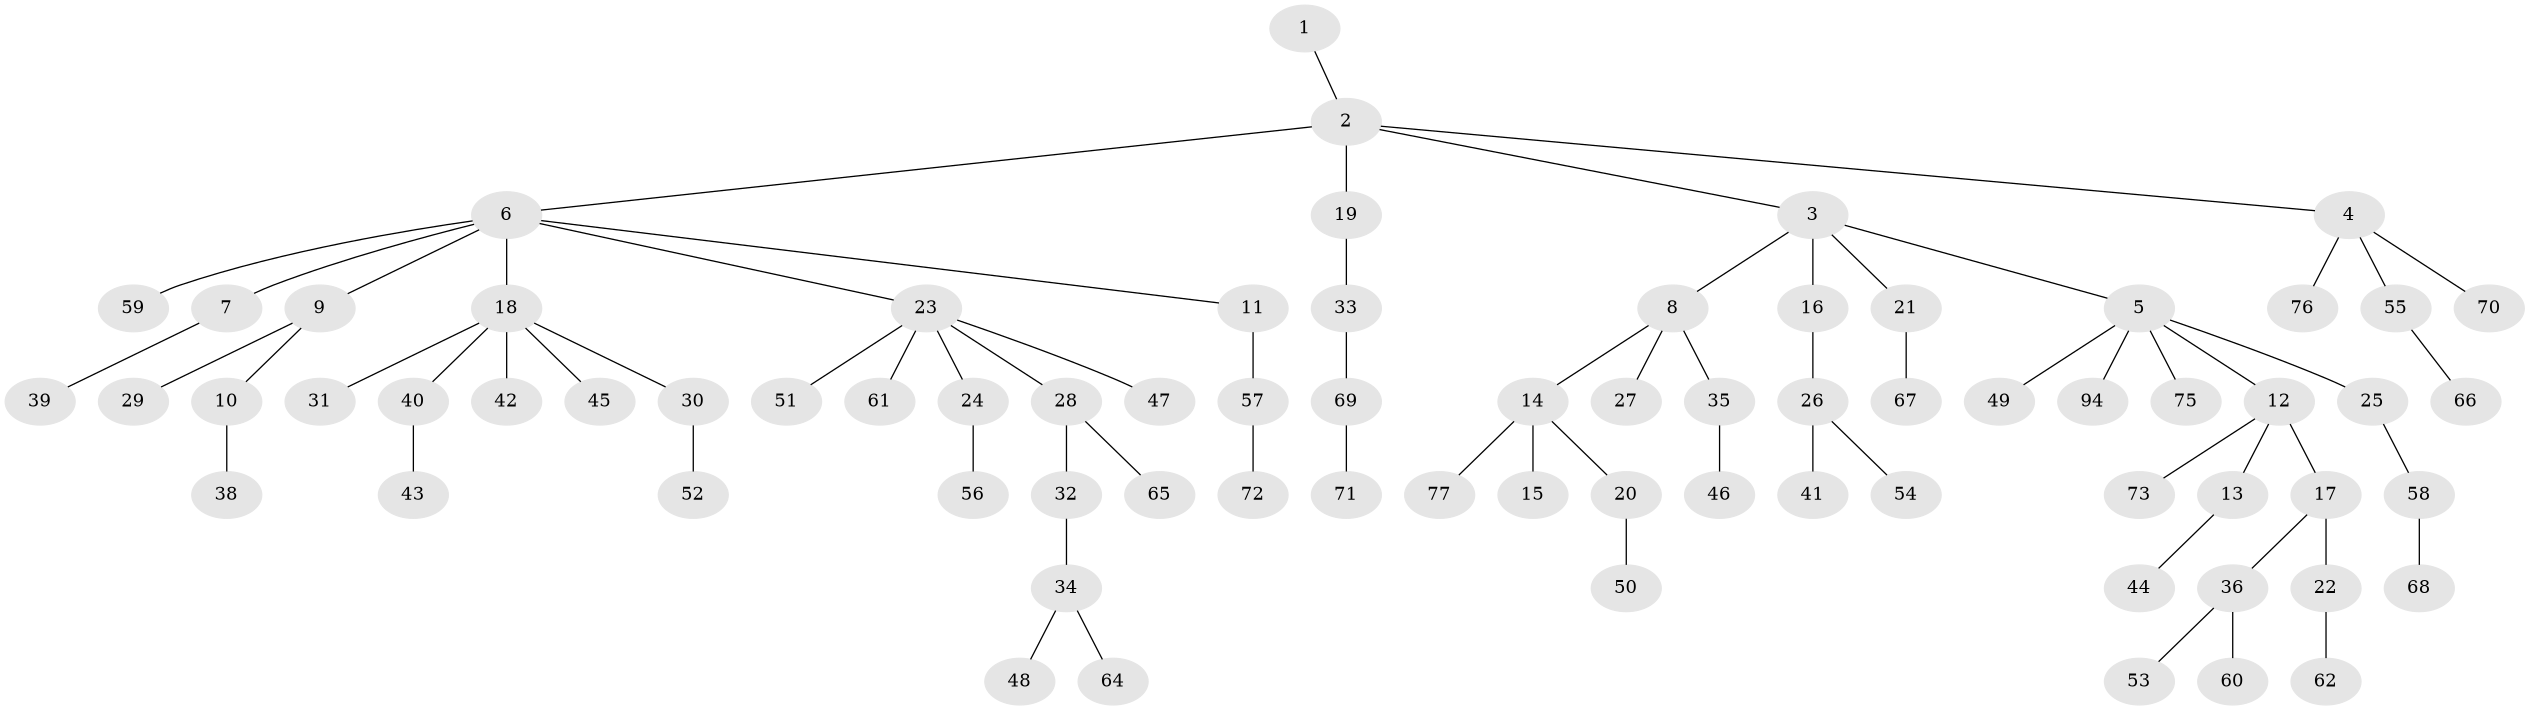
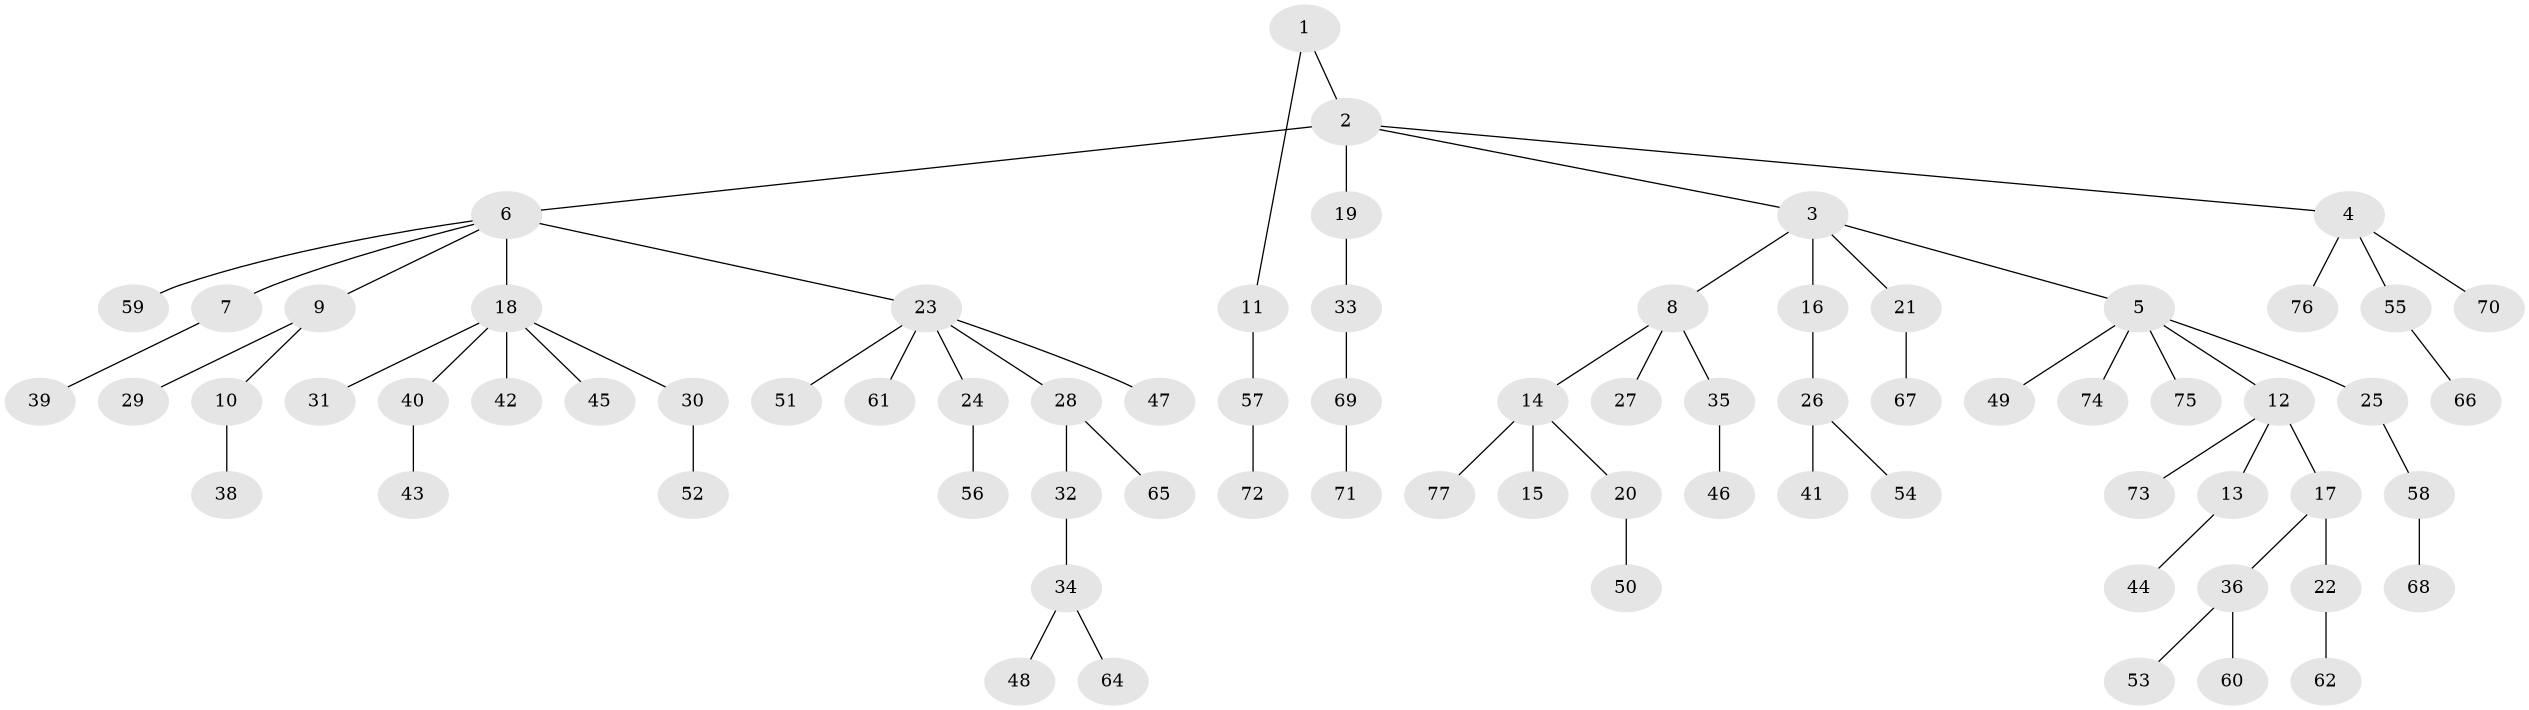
(880, 262) -> (1279, 169)
(2093, 402) -> (2093, 402)
